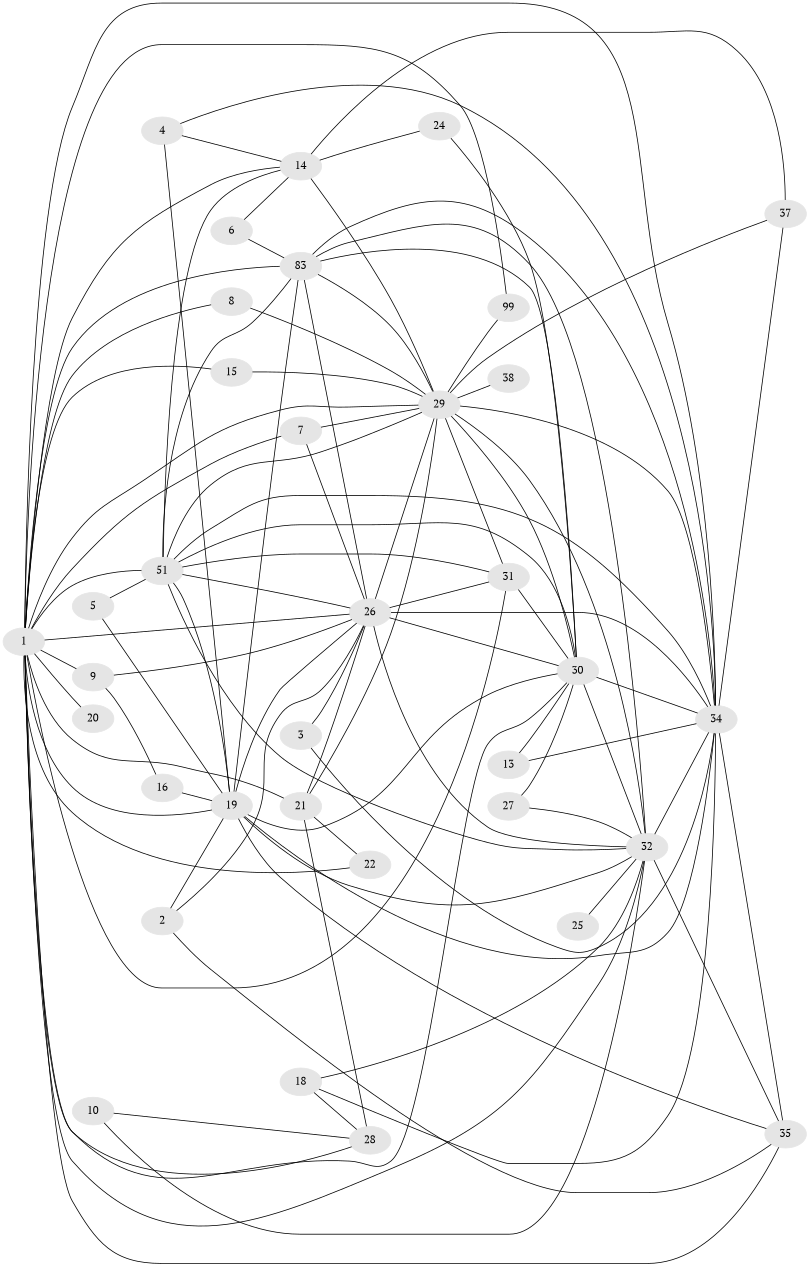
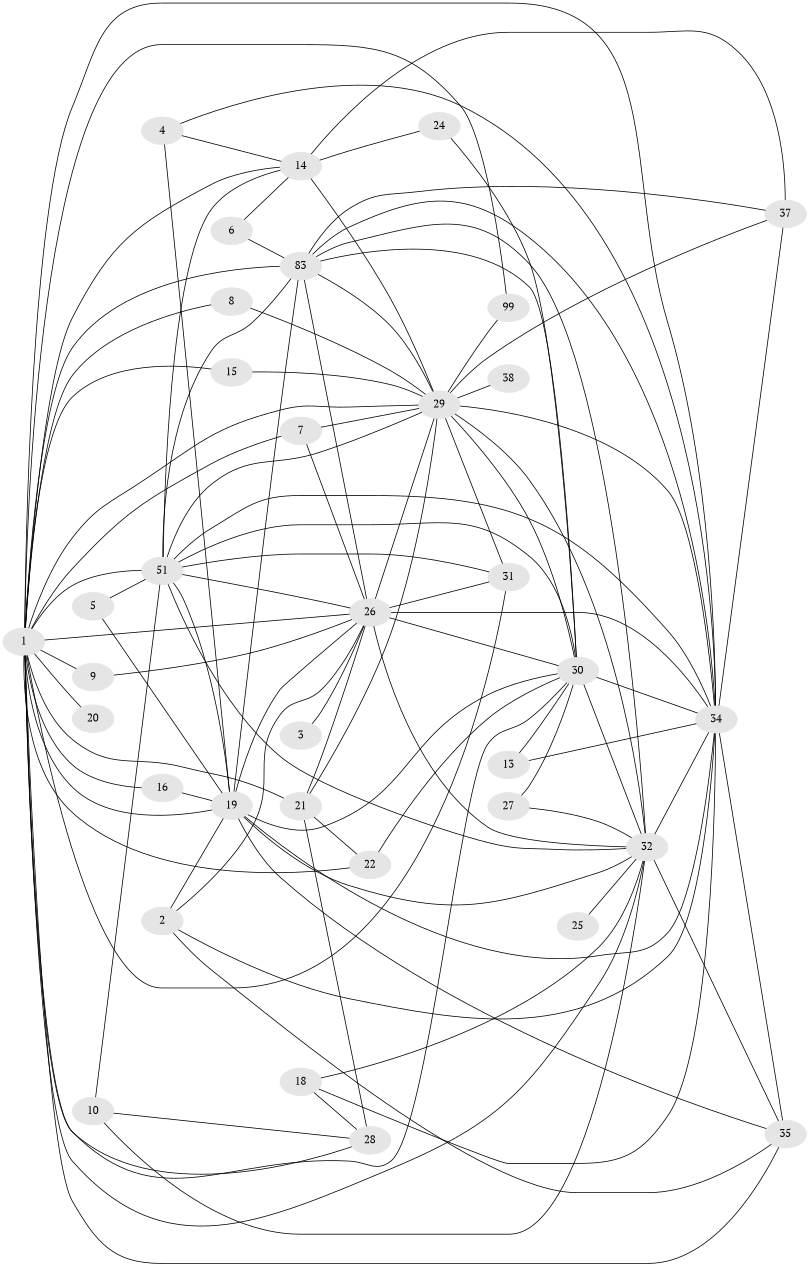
none -> (526, 187)
(543, 624) -> (455, 750)
(134, 730) -> (57, 747)
none -> (128, 841)
(546, 942) -> (538, 1016)
